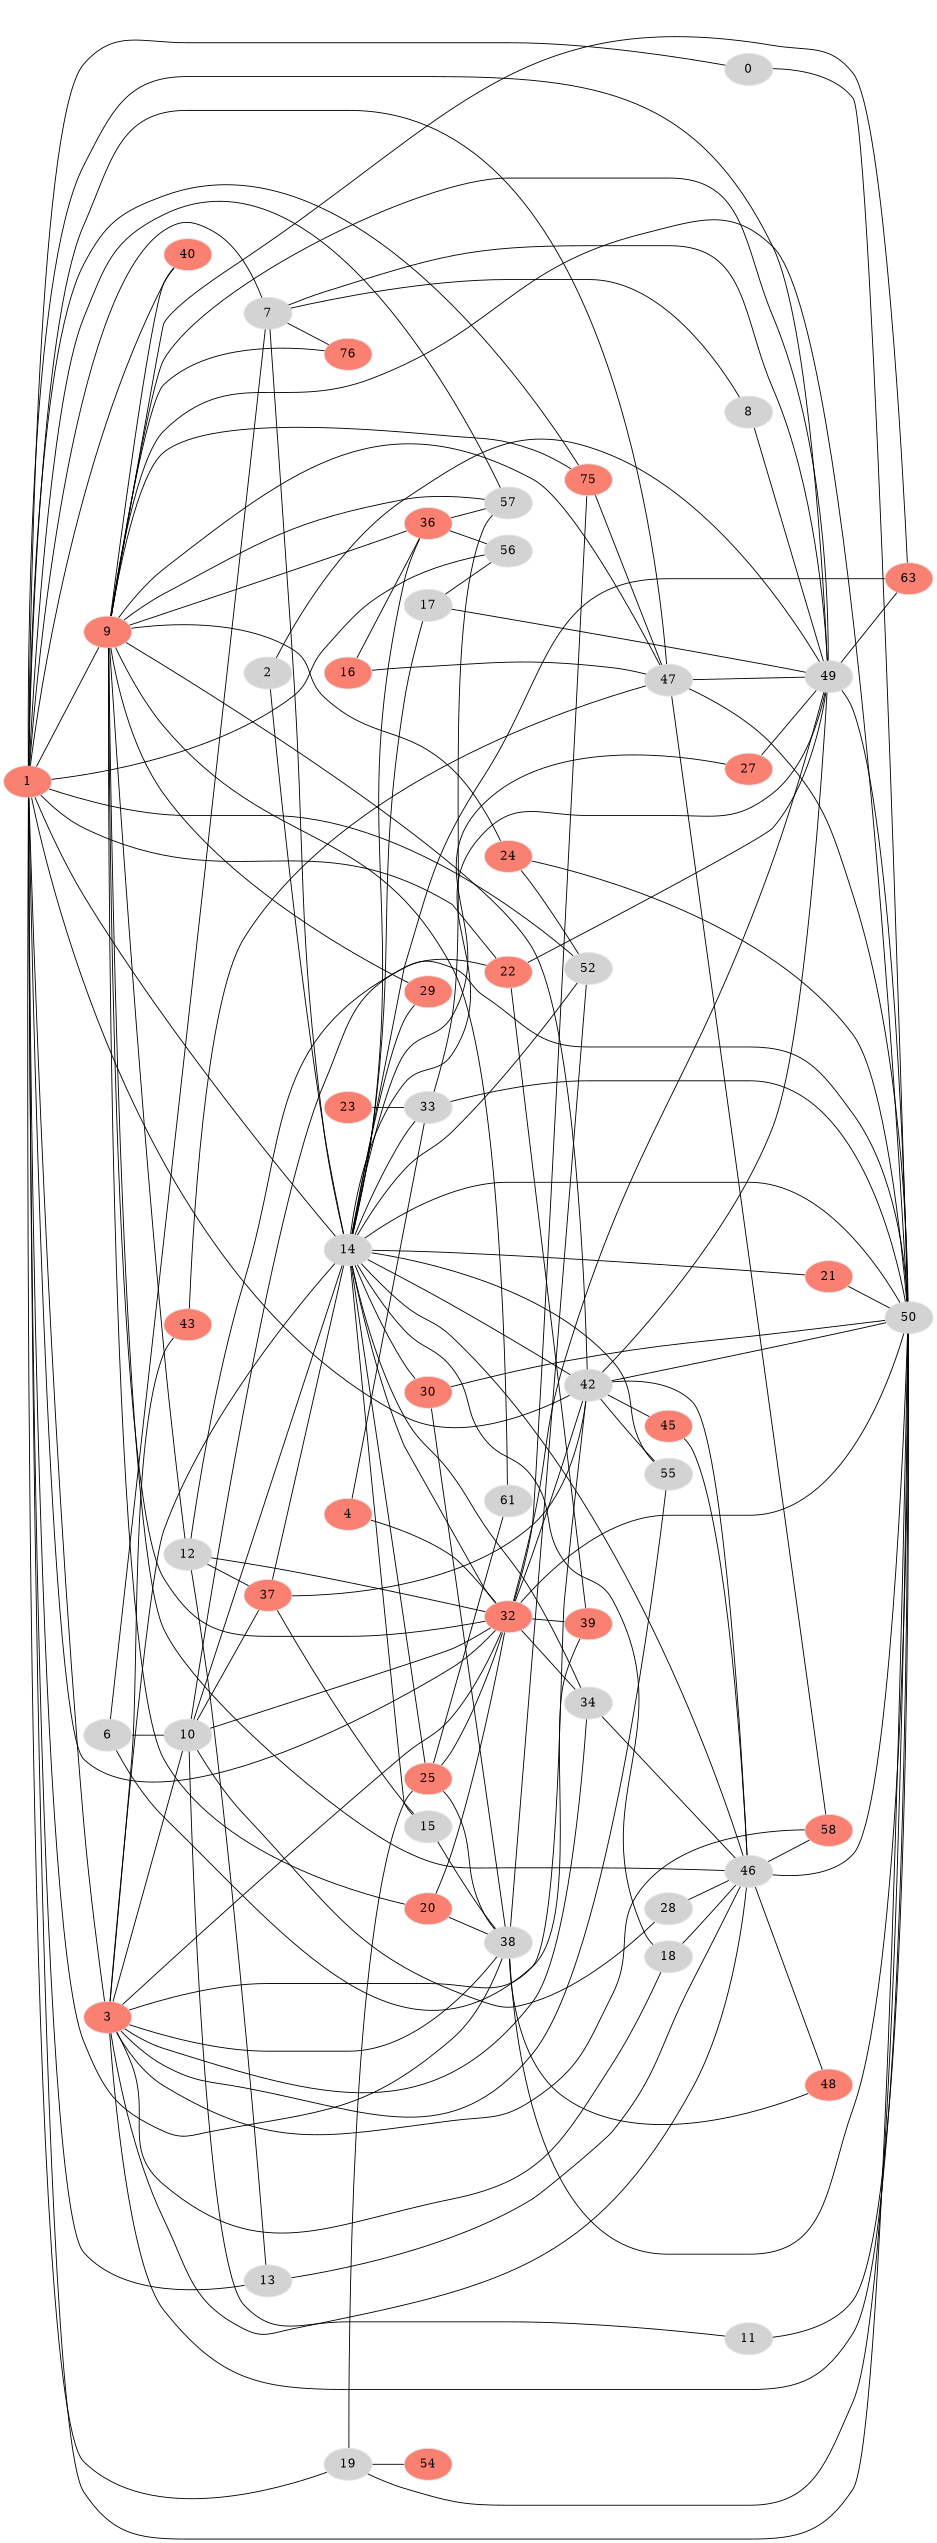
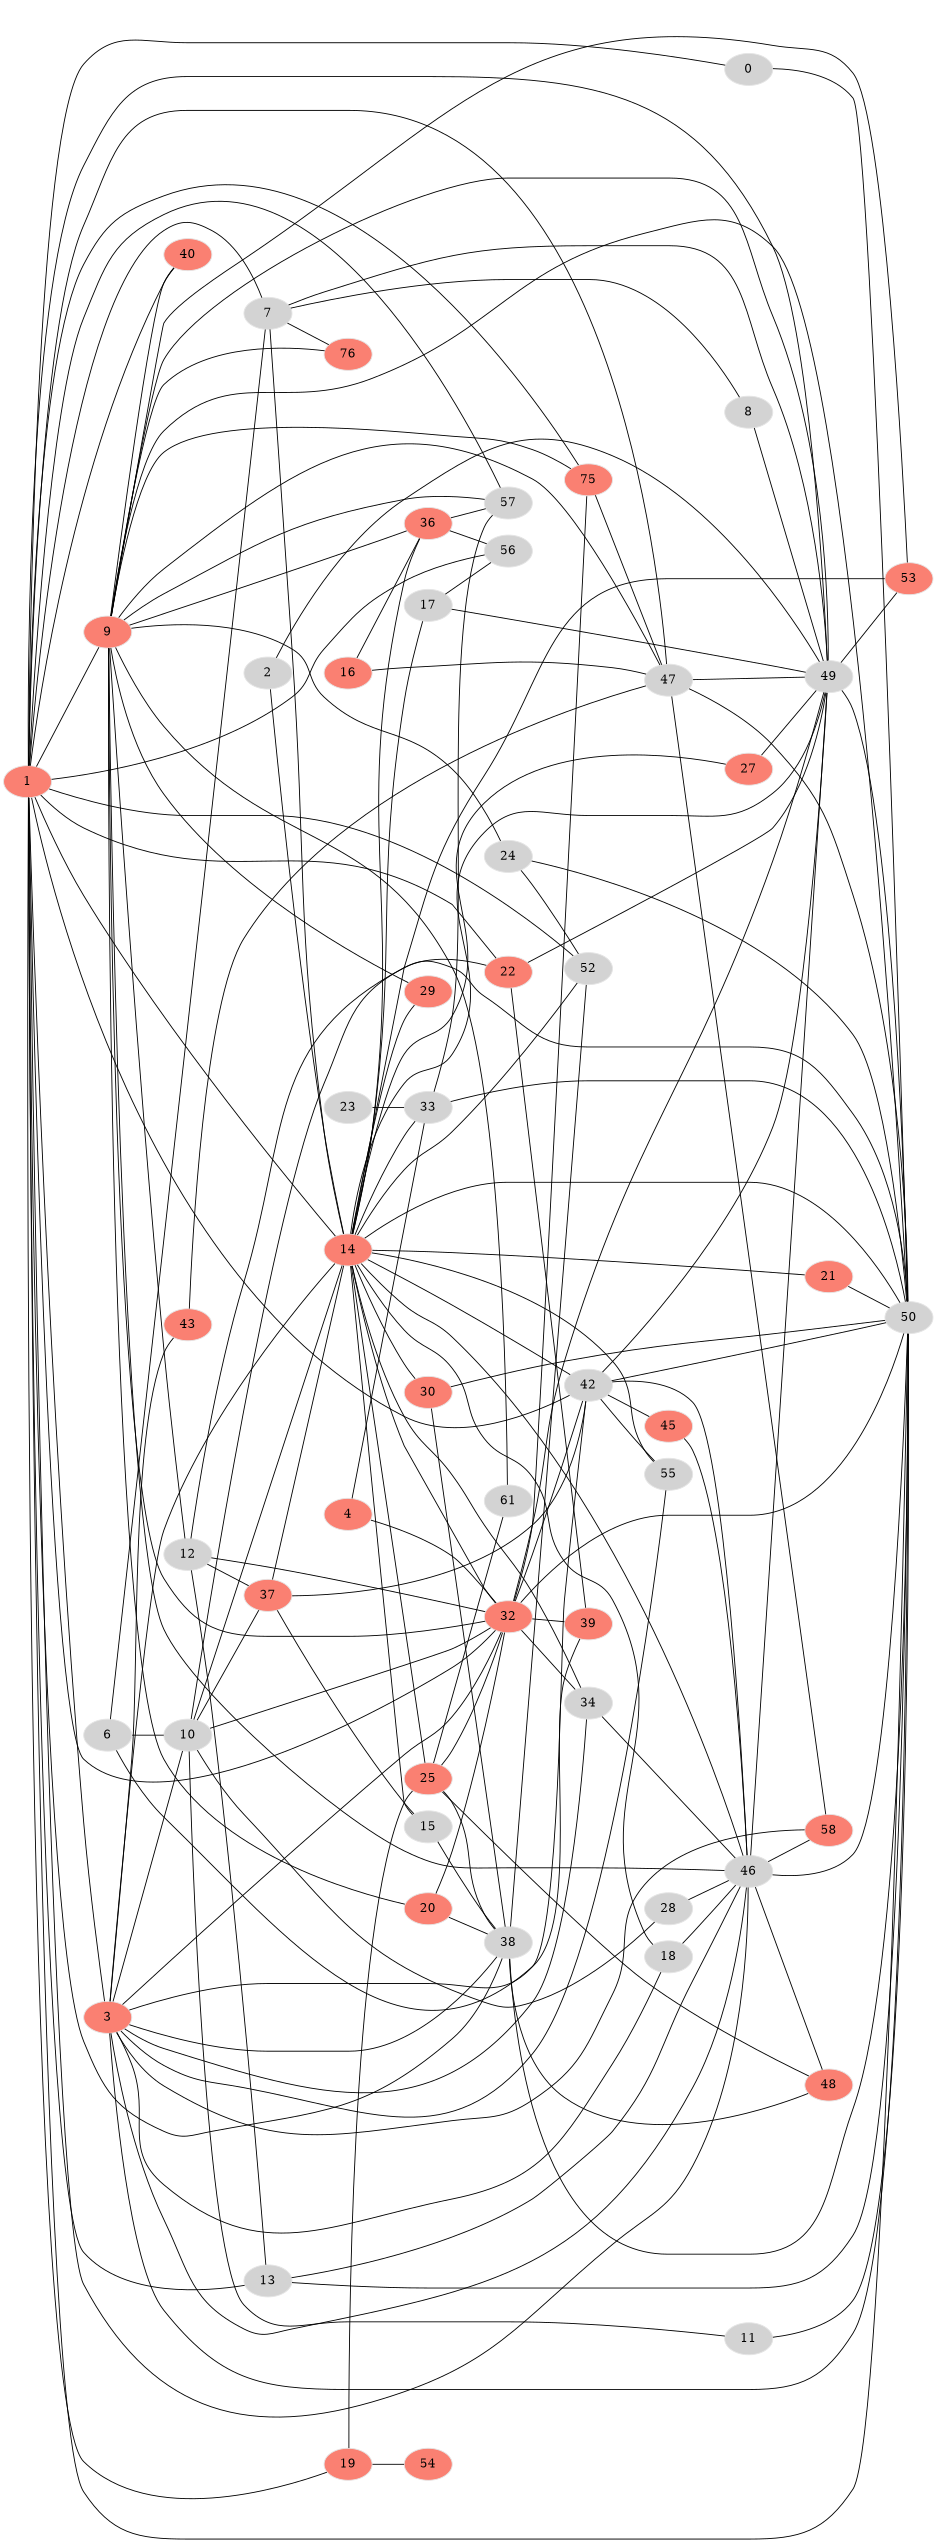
(909, 579) -> (909, 579)
(508, 856) -> (508, 856)
(506, 915) -> none
(348, 1108) -> (348, 1108)
(348, 1250) -> (348, 1250)
none -> (787, 1303)
none -> (603, 1945)
none -> (58, 1996)
(866, 2342) -> (879, 2113)
(348, 2464) -> (348, 2464)
